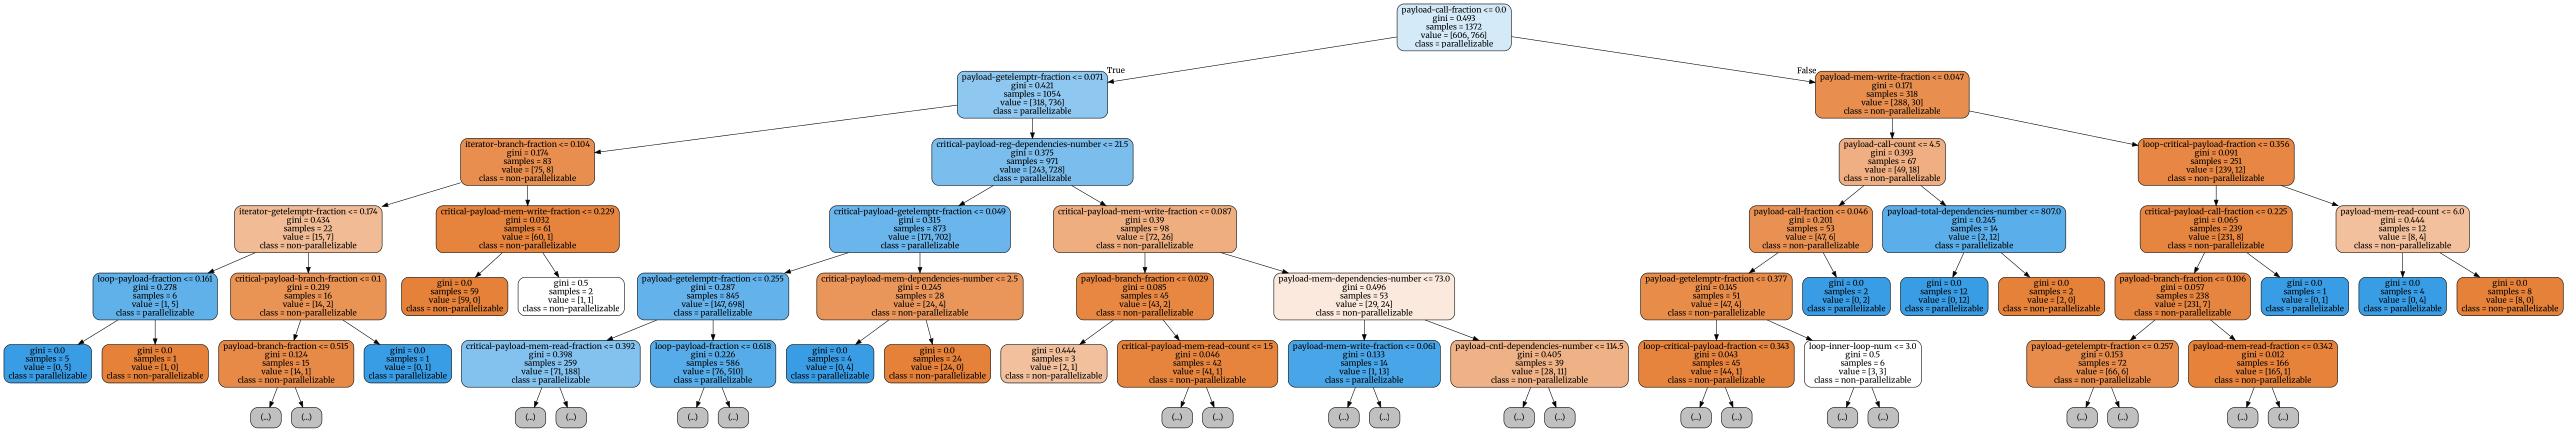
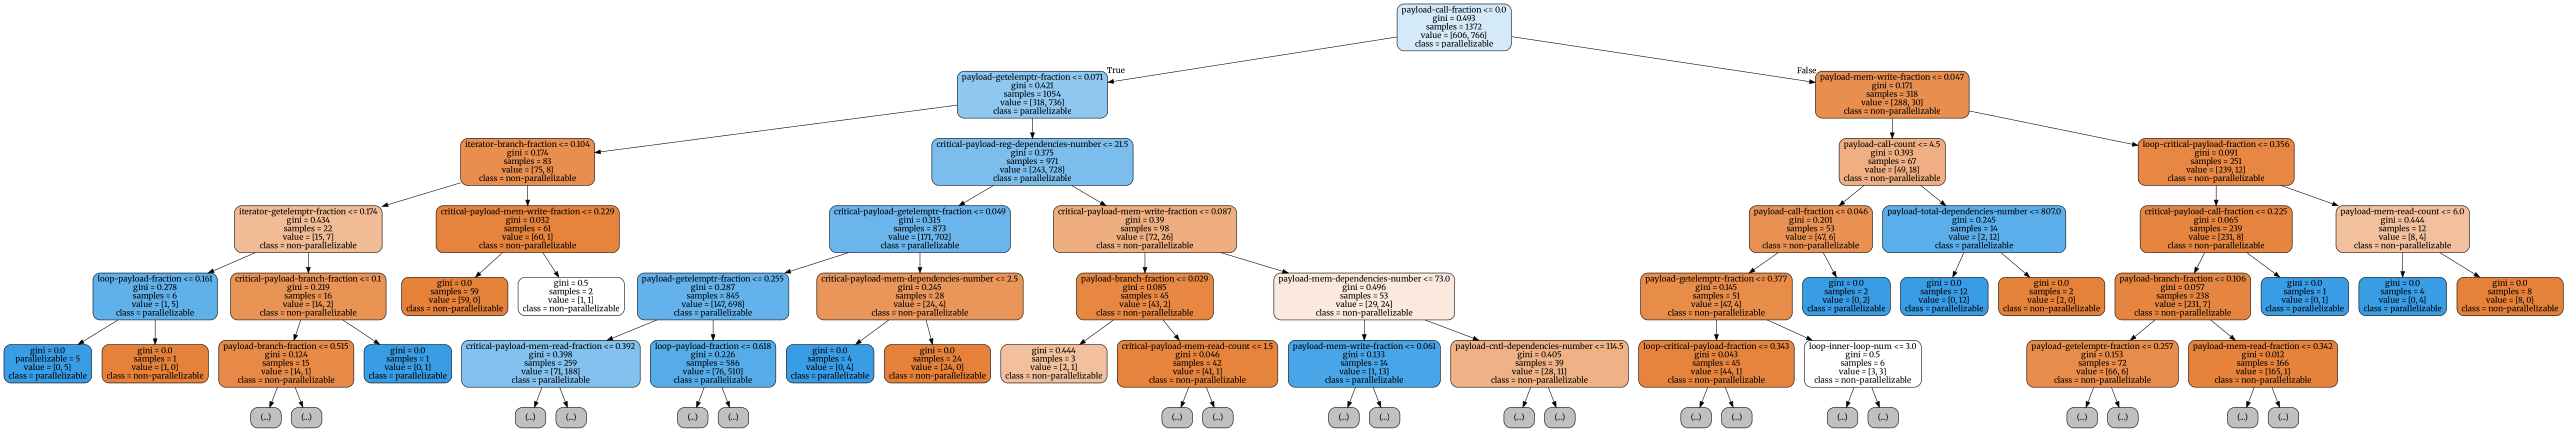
(48, 364) -> (48, 364)
